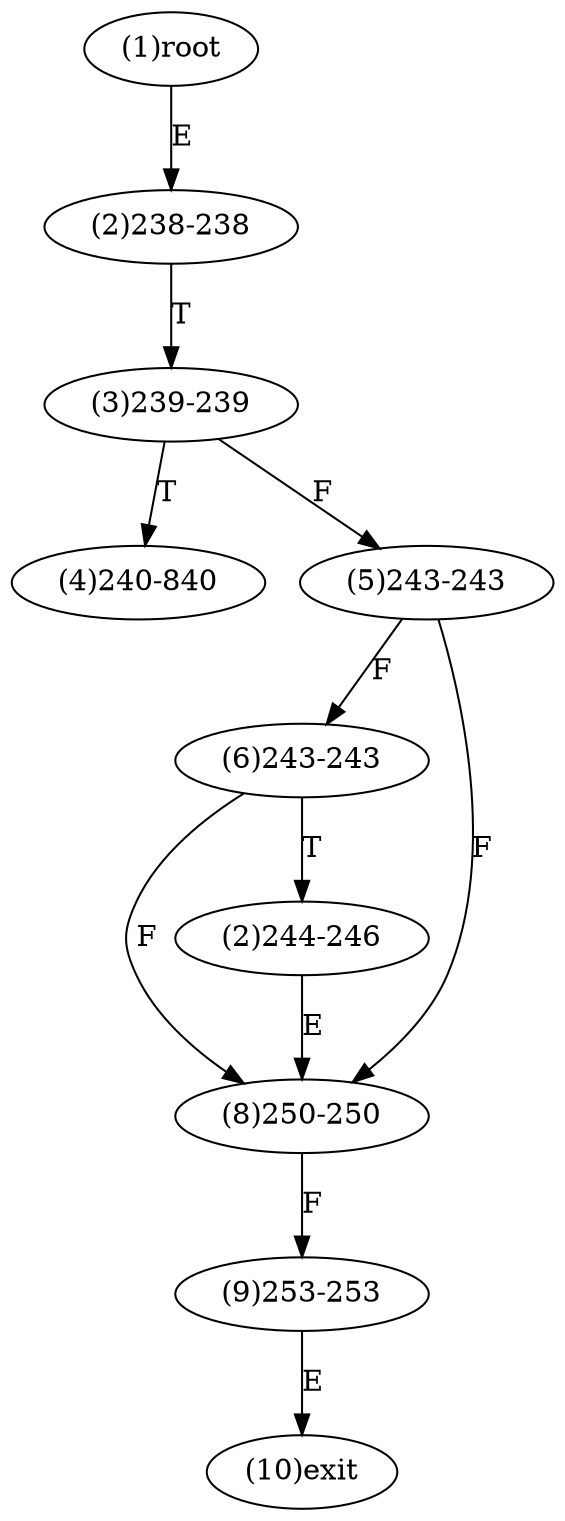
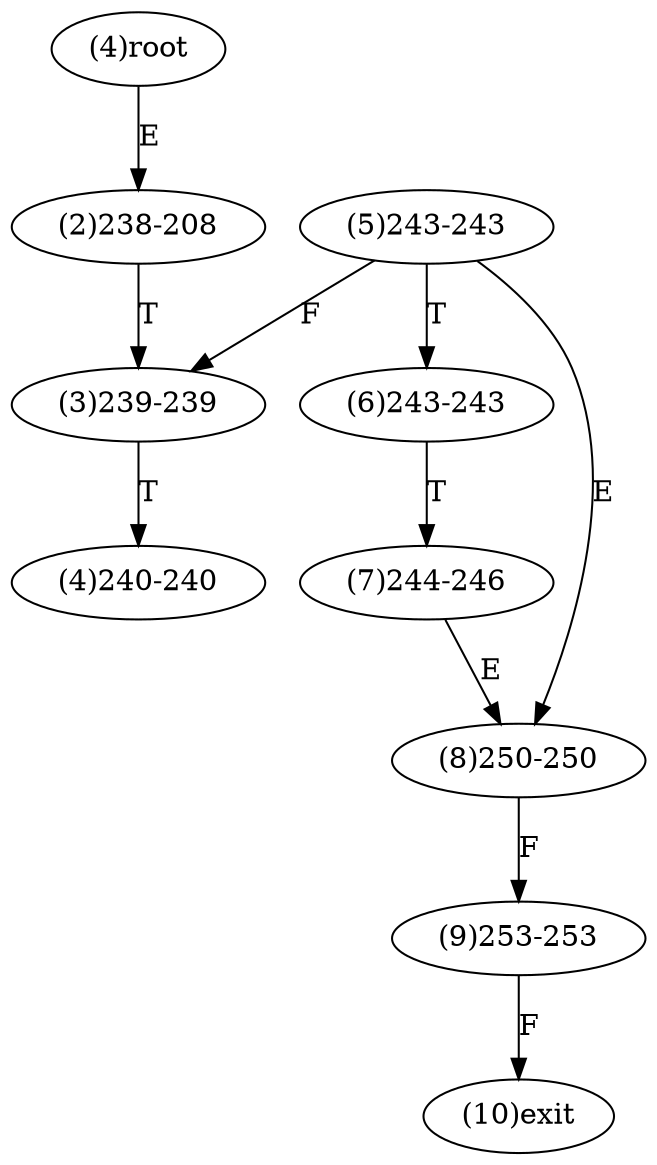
(171, 49) -> (139, 49)
(171, 227) -> (139, 227)
(291, 488) -> (292, 310)
(139, 583) -> (139, 583)
(382, 672) -> (437, 316)
(482, 849) -> (604, 494)
(127, 928) -> none
(302, 938) -> (427, 583)
(313, 1383) -> (529, 1027)
